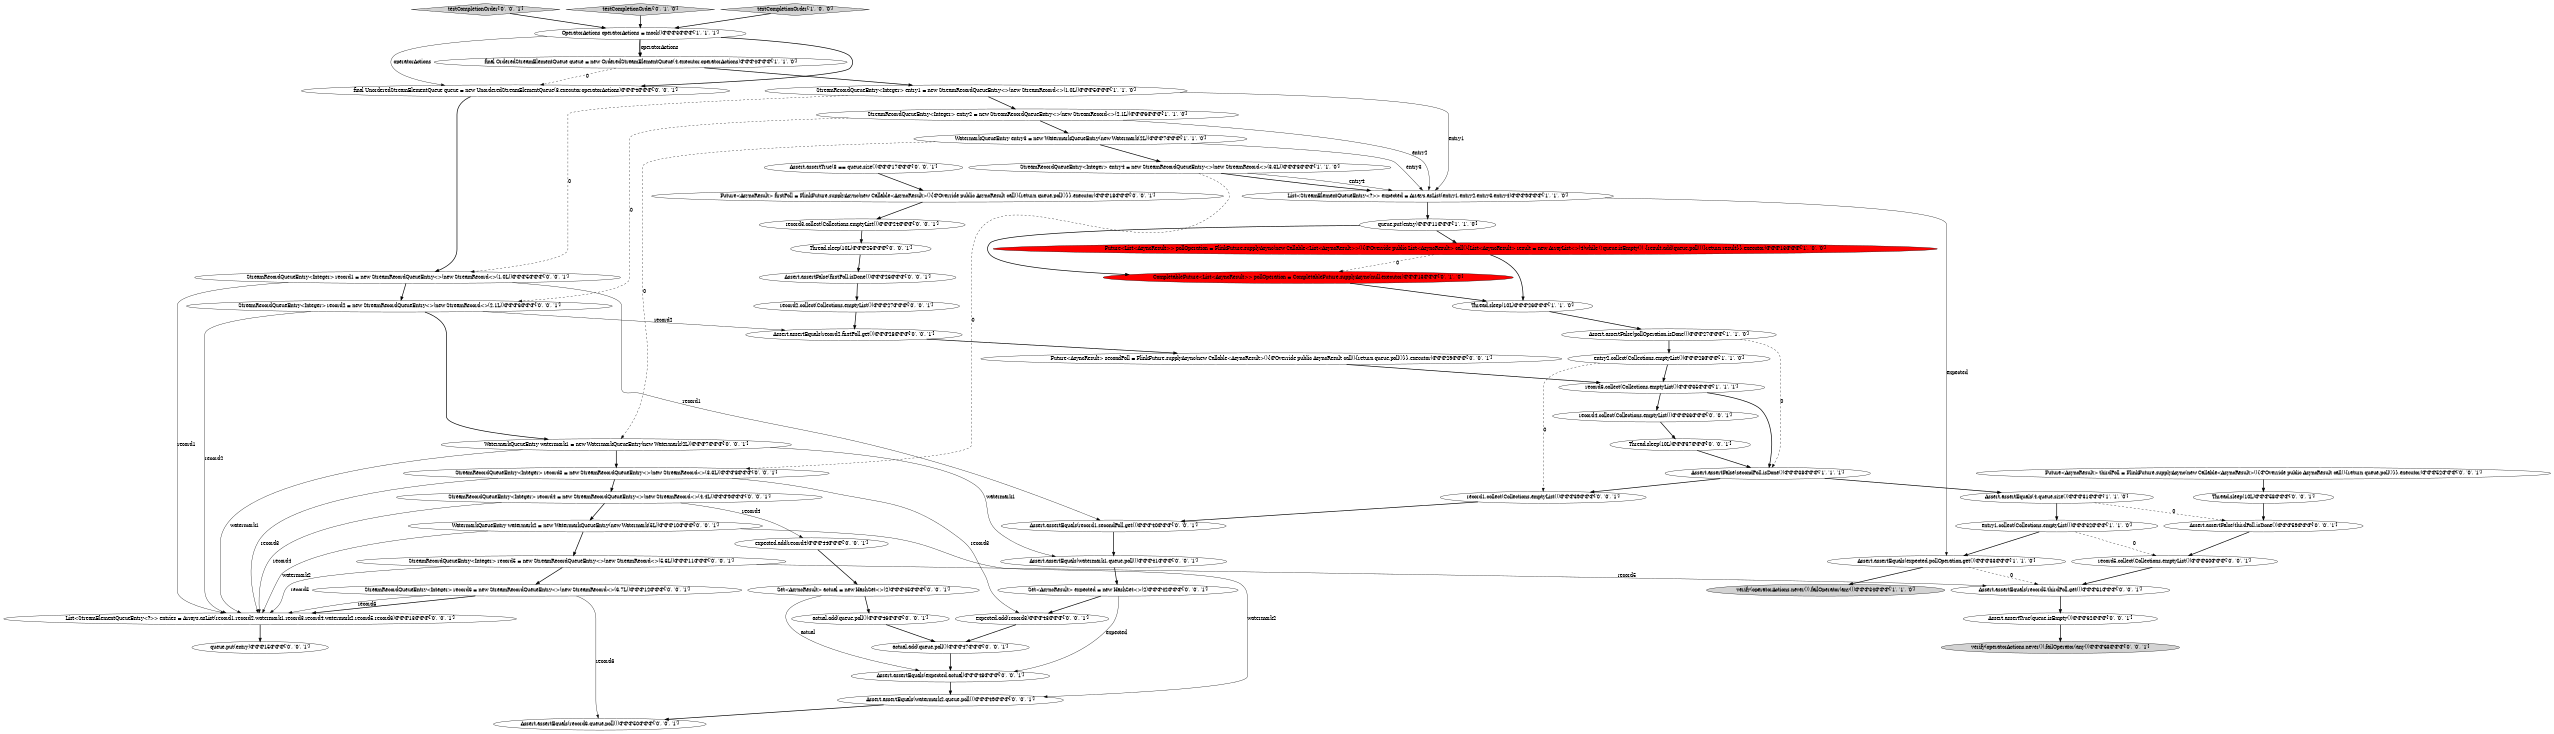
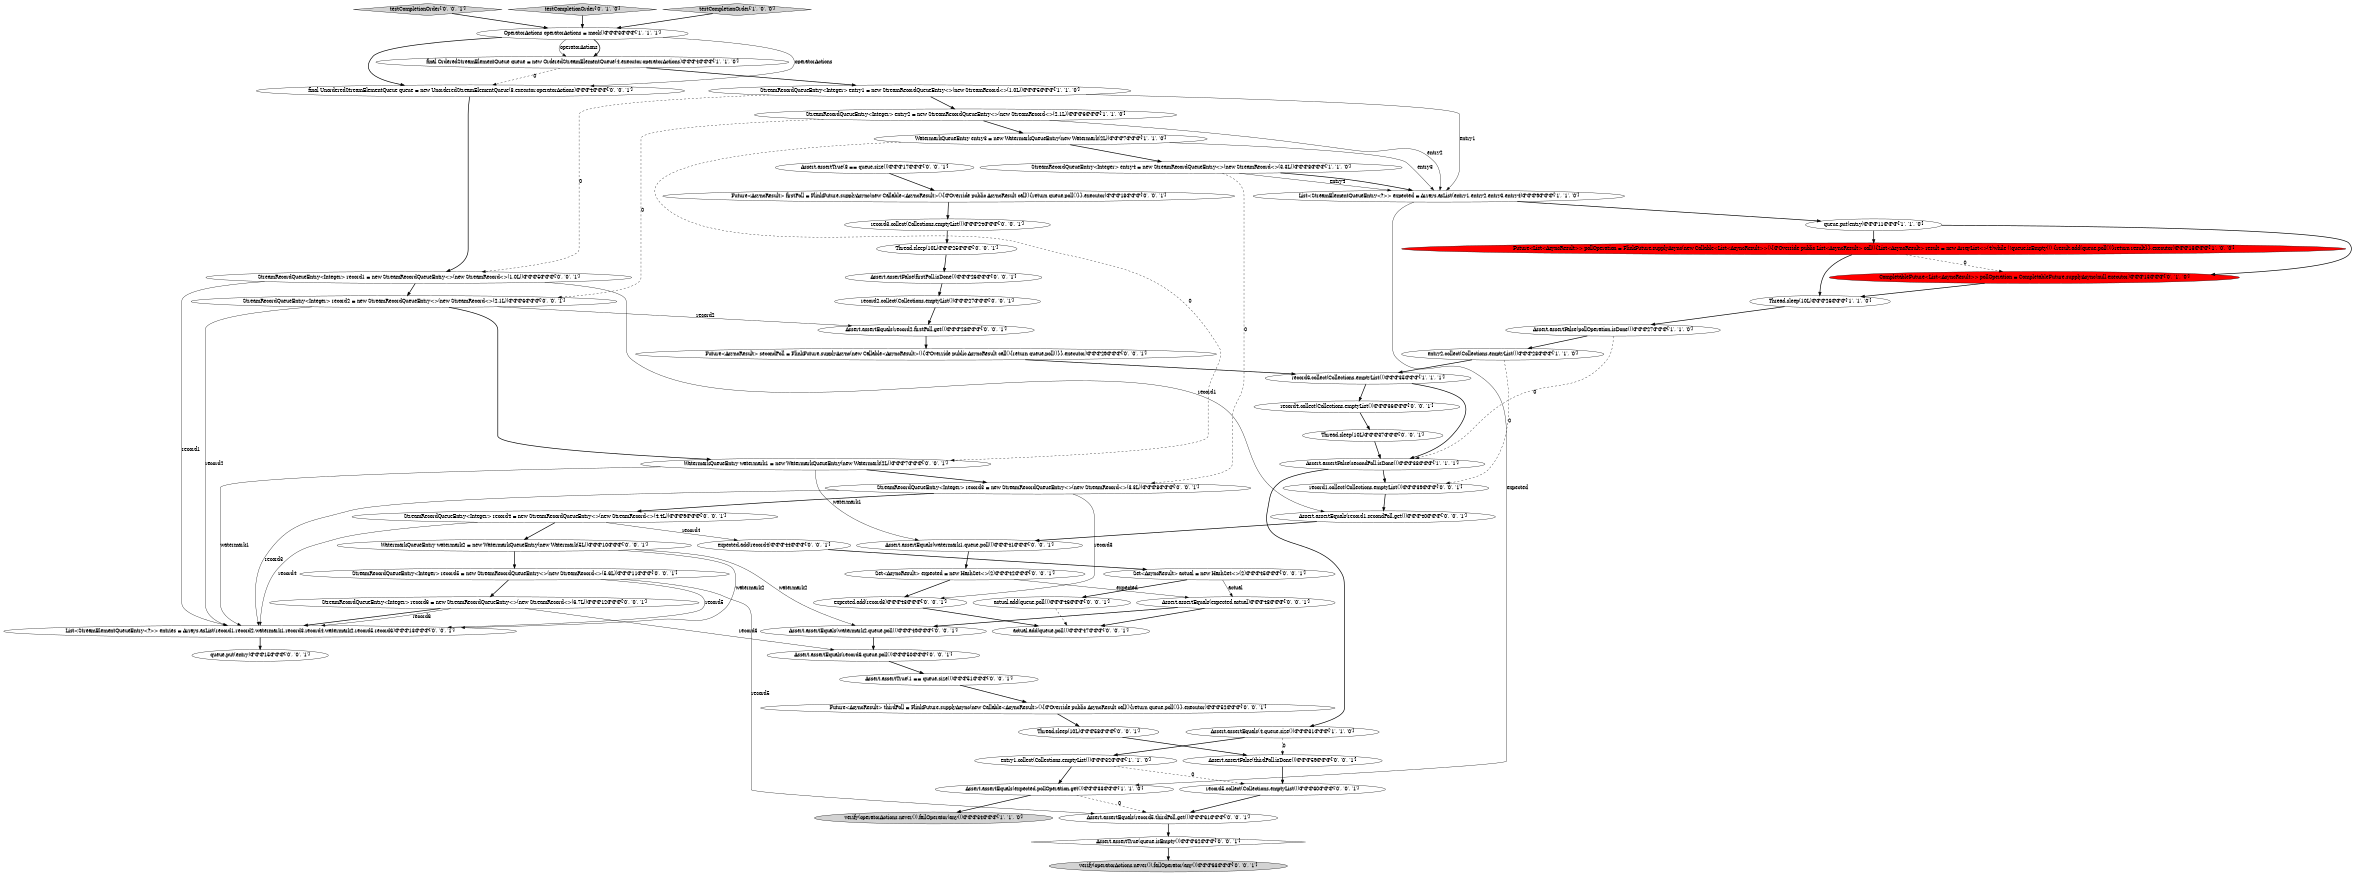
(2060, 619) -> (1168, 842)
(909, 633) -> (1060, 615)
(950, 660) -> (1155, 617)
none -> (939, 679)
